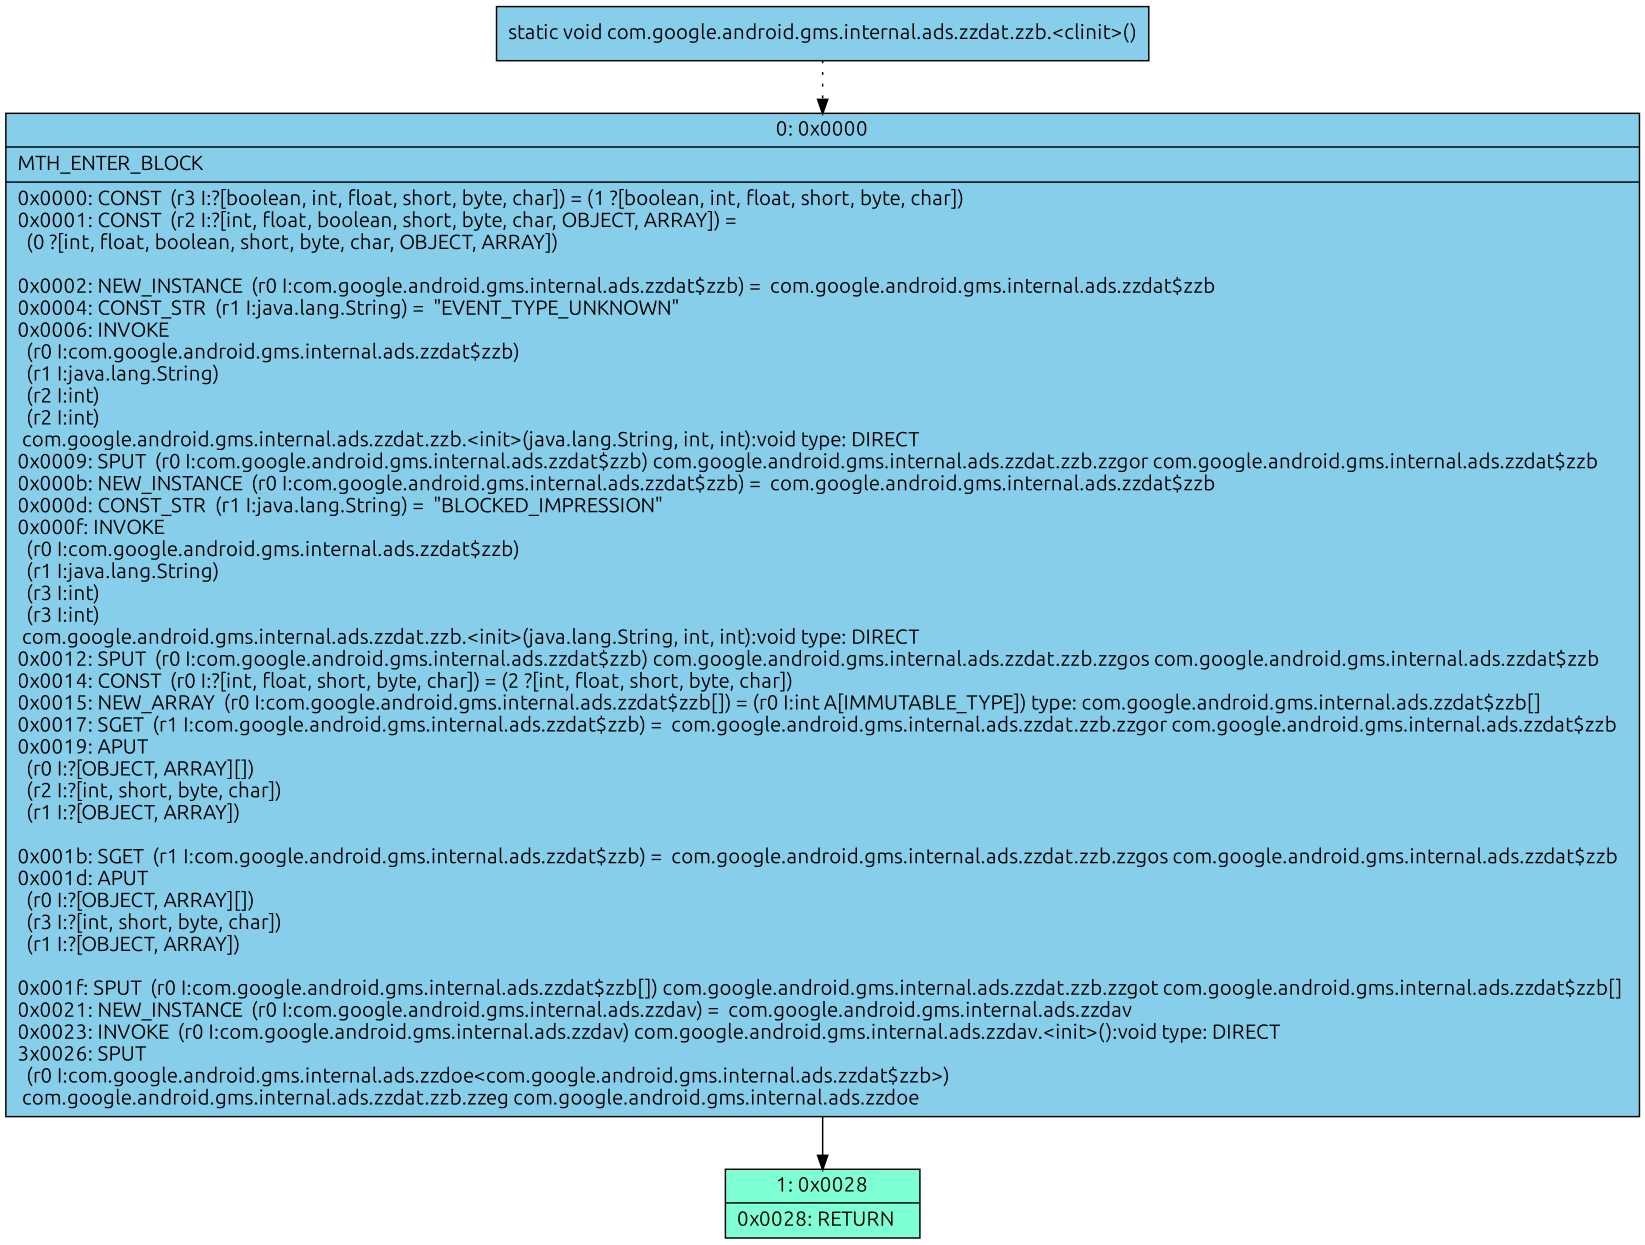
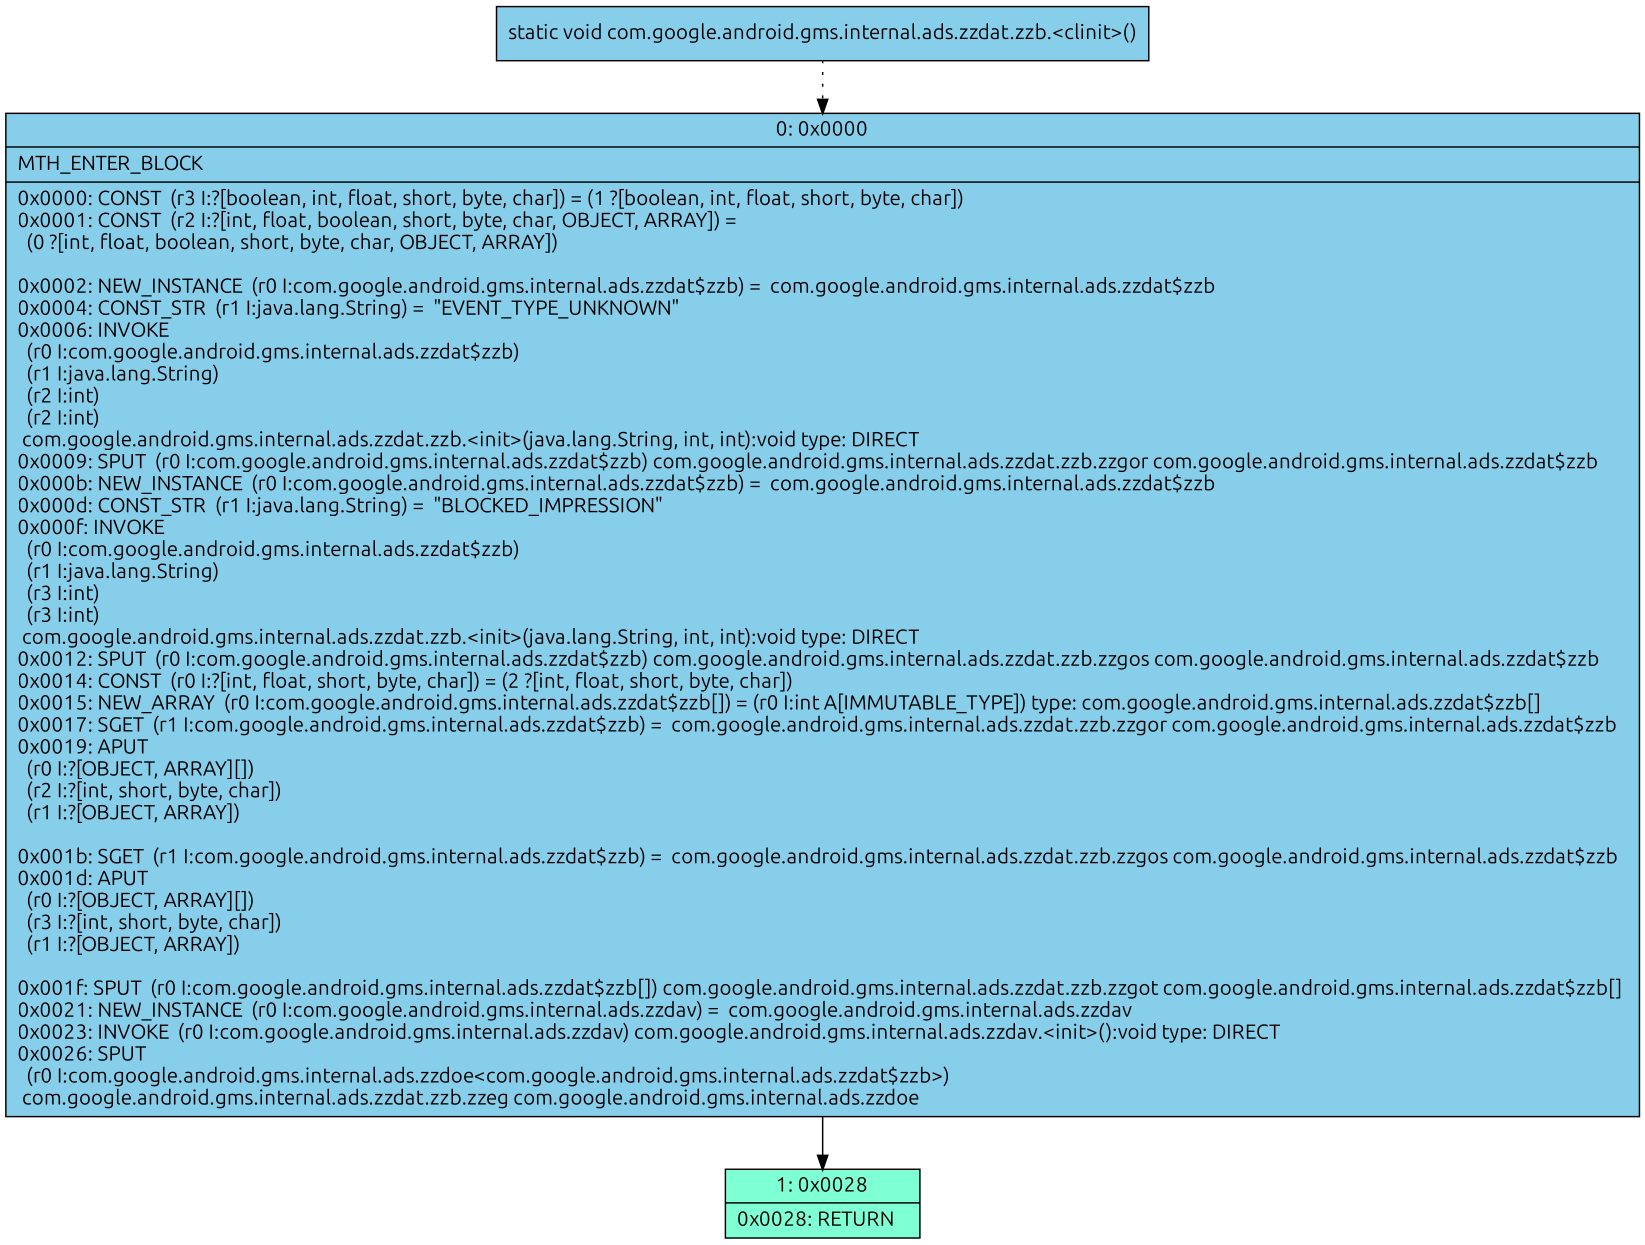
(86, 1054) -> (86, 1054)
